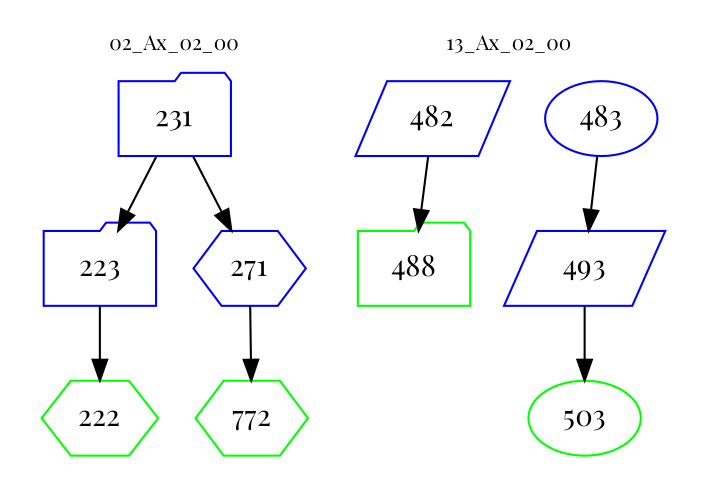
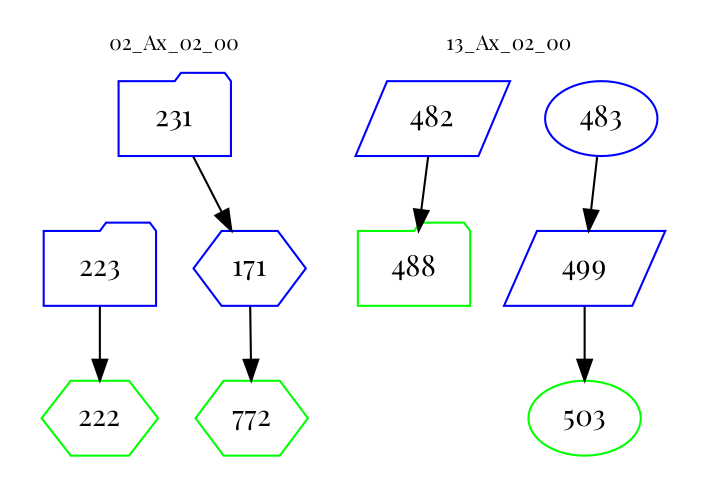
(142, 184) -> none
(250, 268) -> (250, 268)
(585, 268) -> (585, 268)
